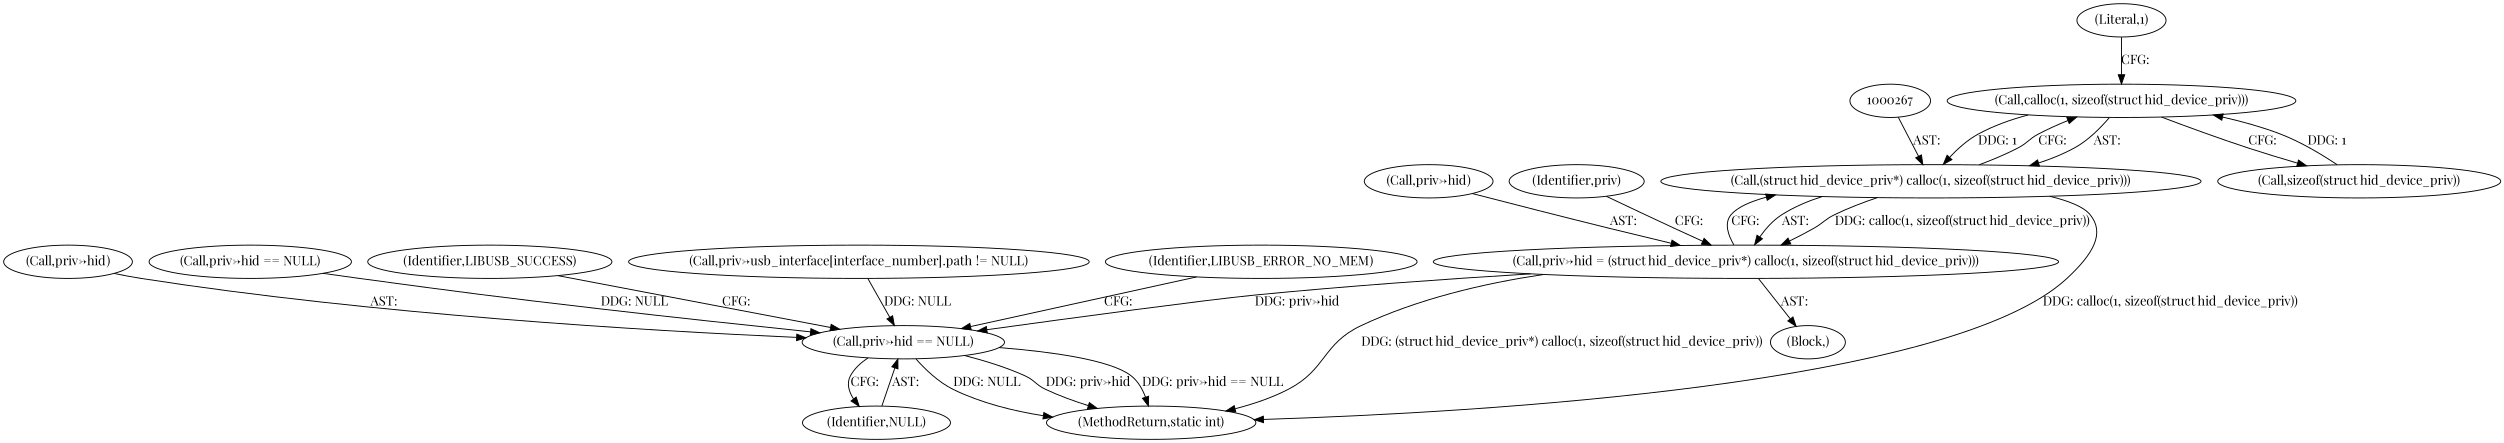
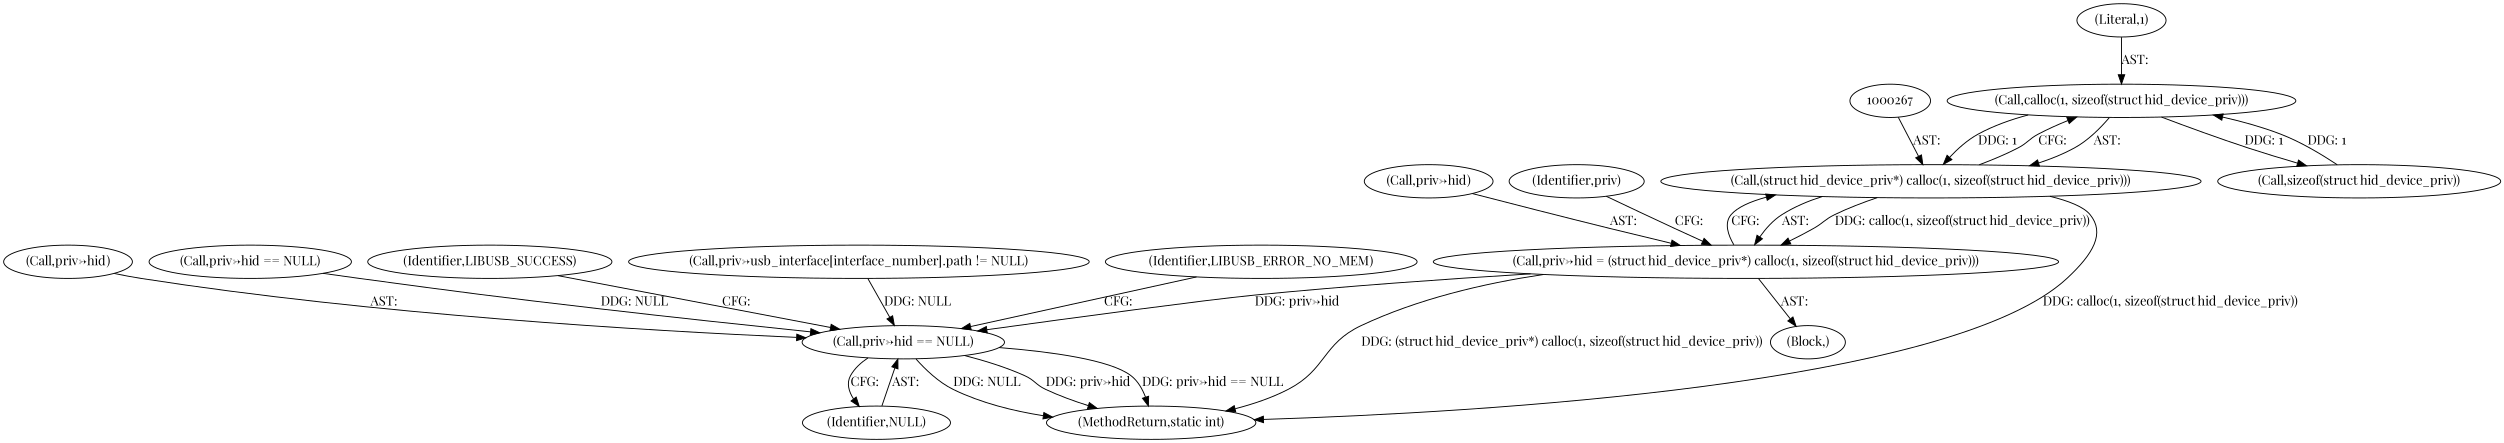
(2137, 61) -> (2137, 61)
(2264, 141) -> (2264, 141)
